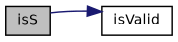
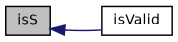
(69, 11) -> (83, 30)
